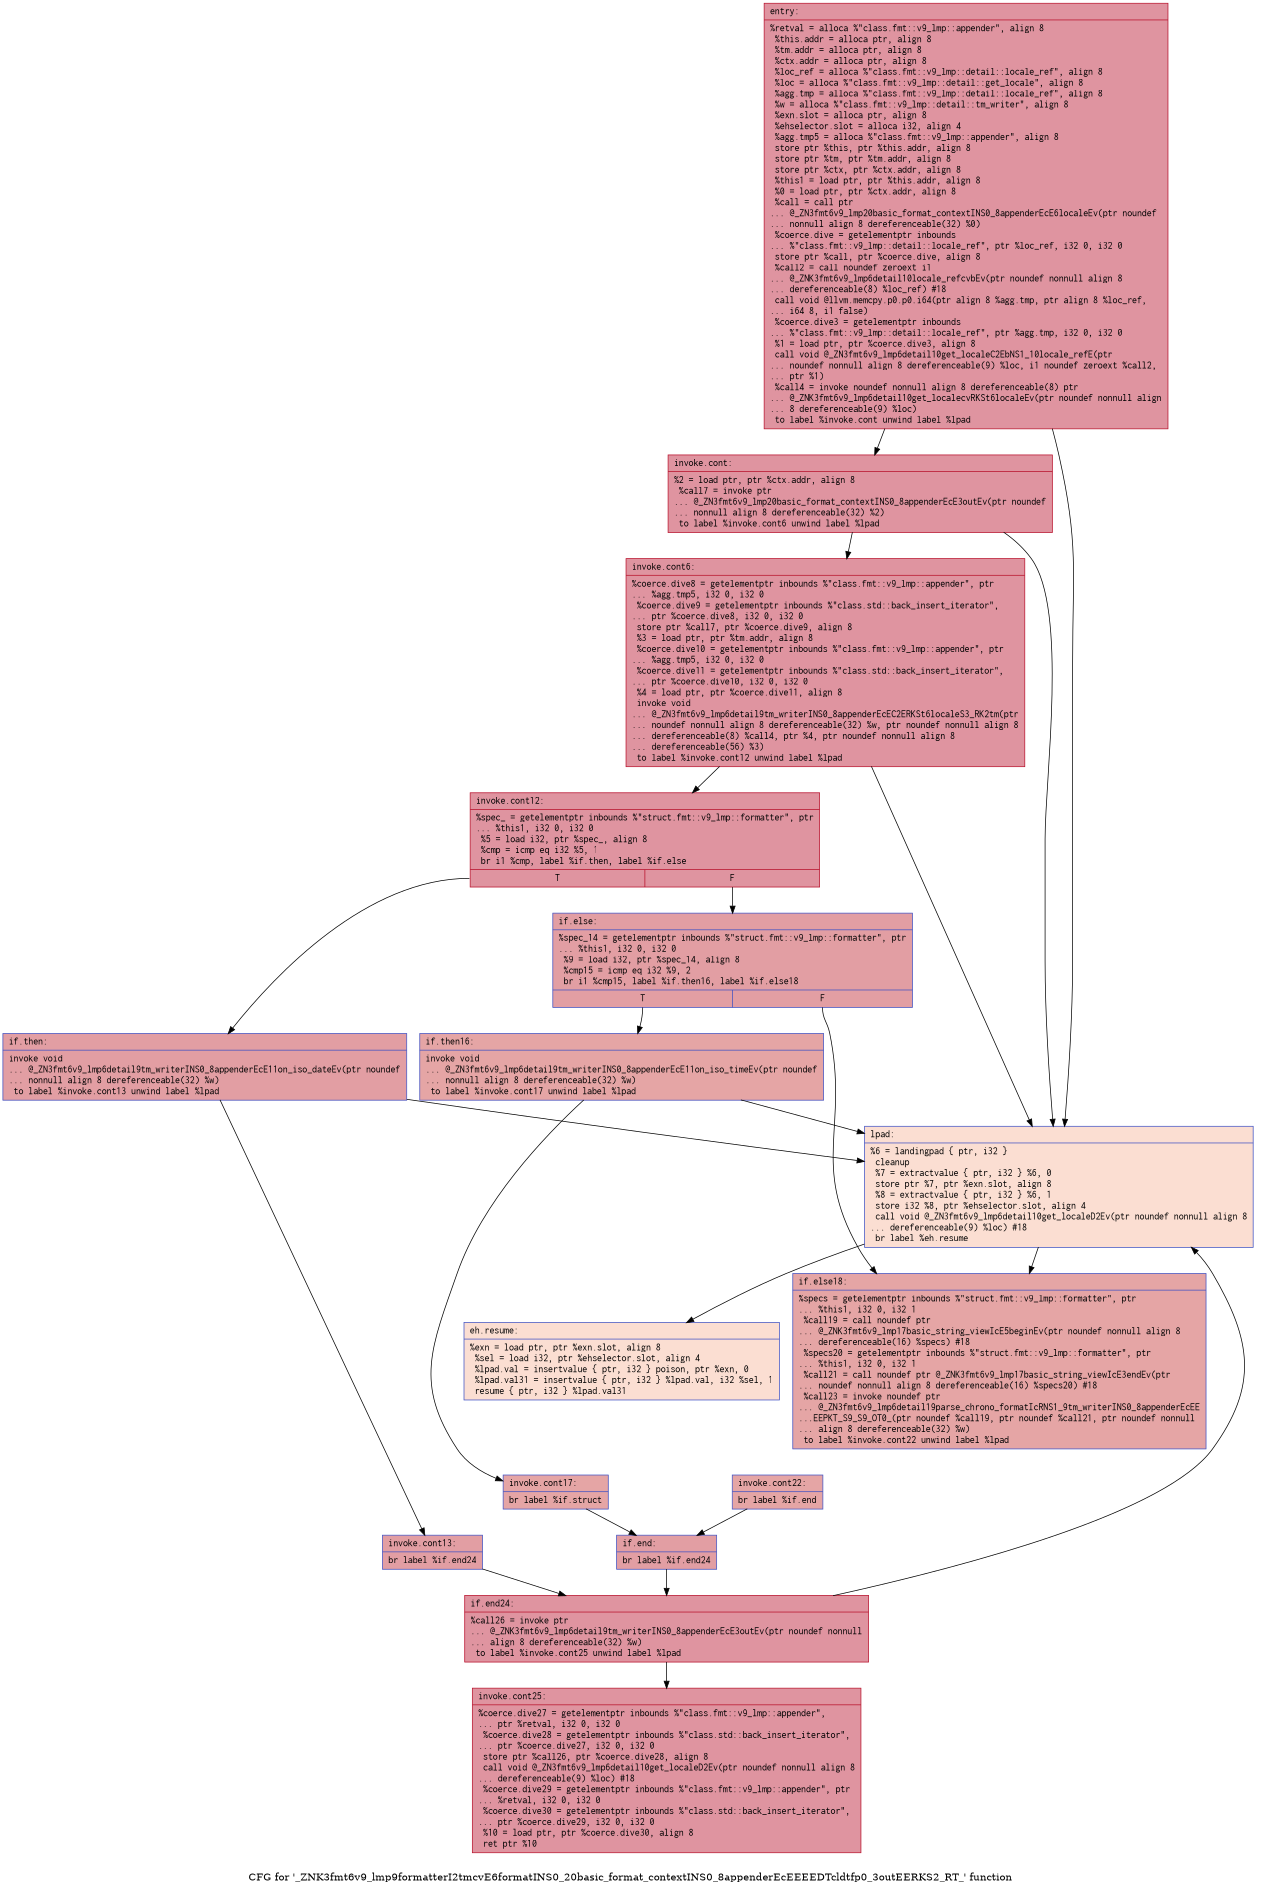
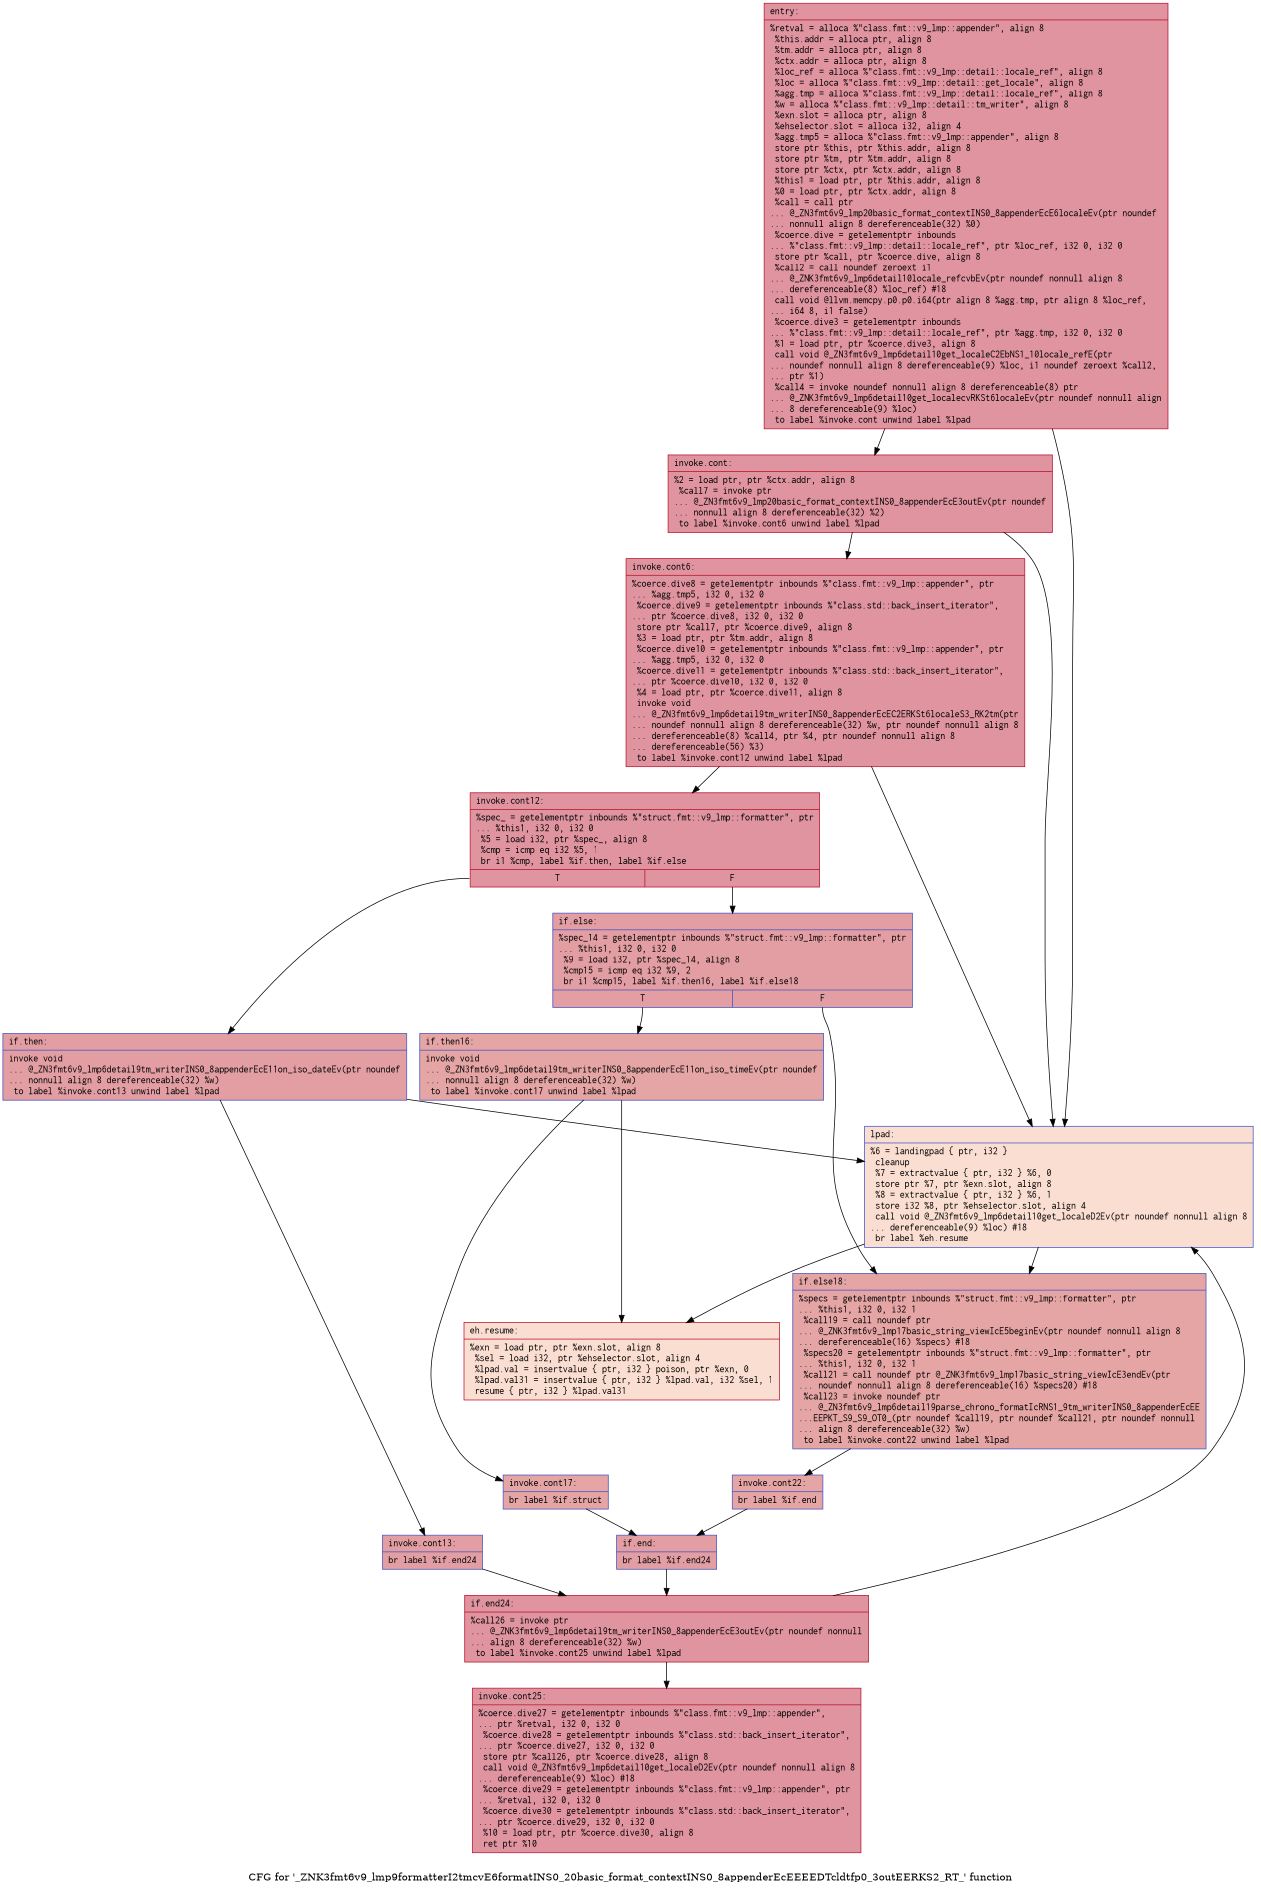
(799, 1116) -> (622, 1208)
(622, 1361) -> (622, 1361)
none -> (831, 1460)
